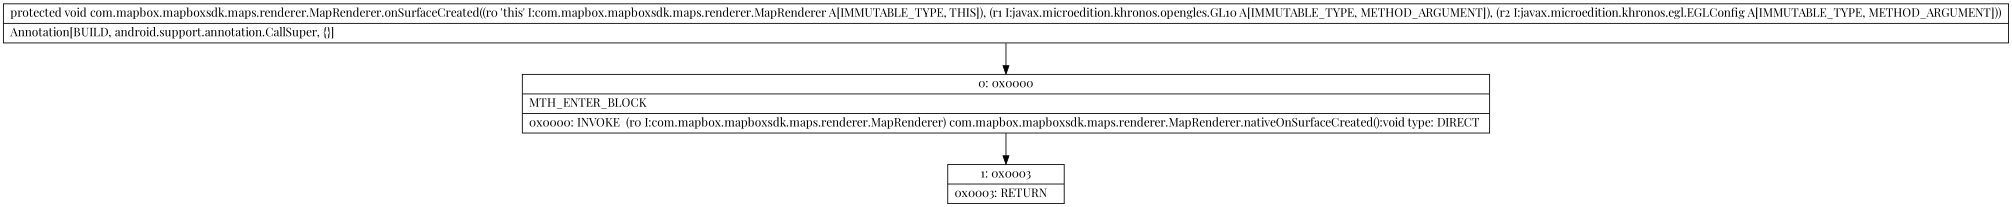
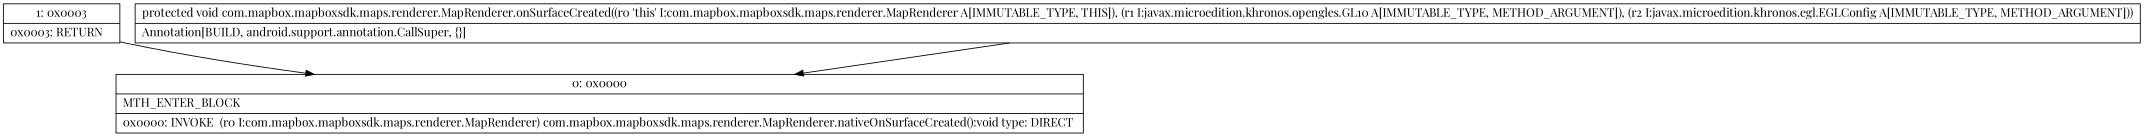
(1006, 144) -> (212, 59)
